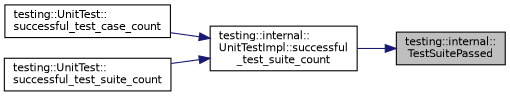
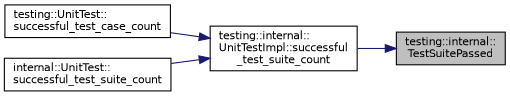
(88, 75) -> (88, 75)
